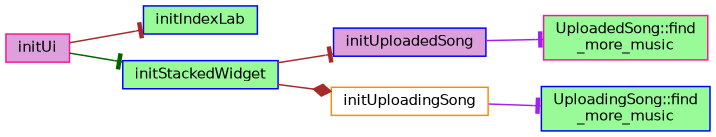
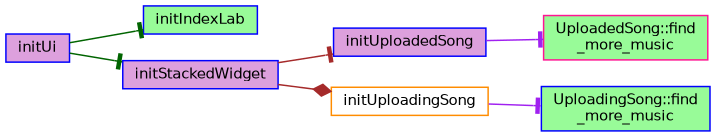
(103, 37) -> (103, 37)
(38, 48) -> (38, 48)
(200, 75) -> (200, 75)
